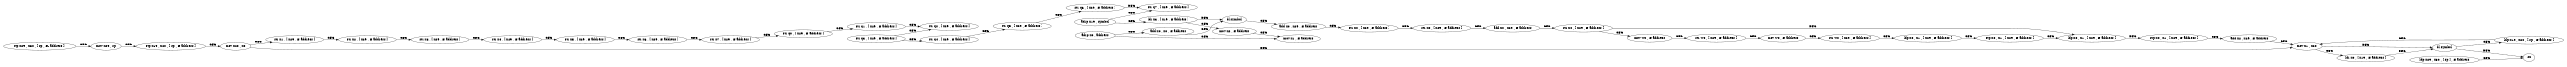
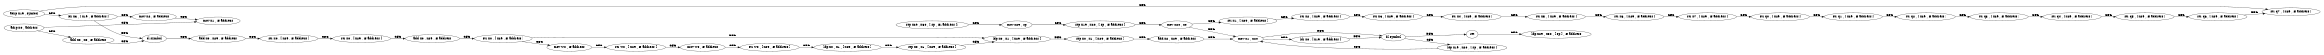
(912, 33) -> (1962, 17)
(2500, 59) -> (1499, 34)
